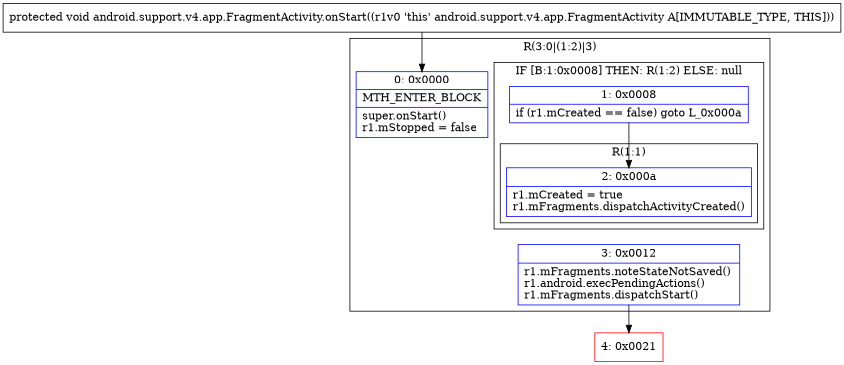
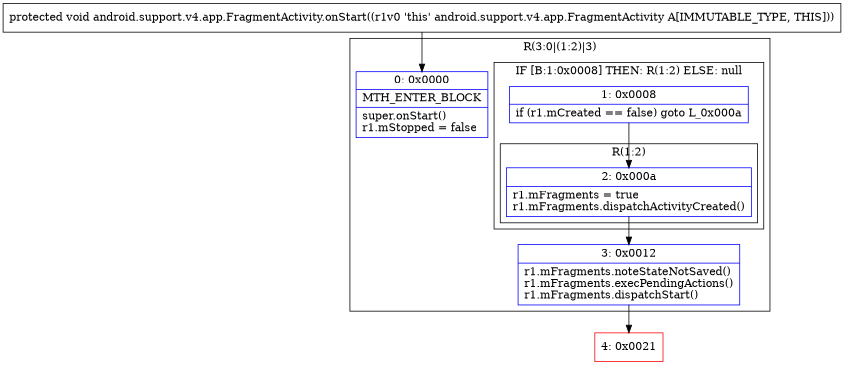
(629, 153) -> (629, 153)
(568, 195) -> (576, 195)
none -> (629, 227)
(615, 284) -> (629, 284)
